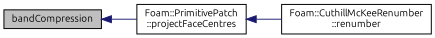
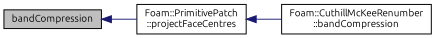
(356, 19) -> (356, 19)
